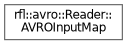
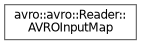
(64, 22) -> (70, 22)
